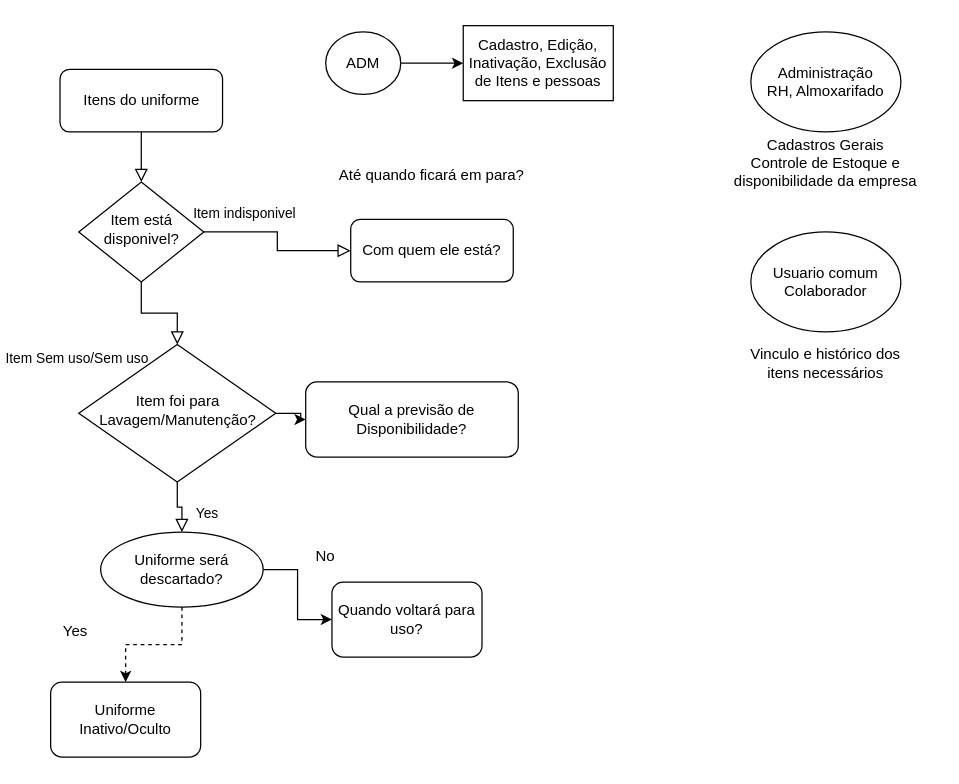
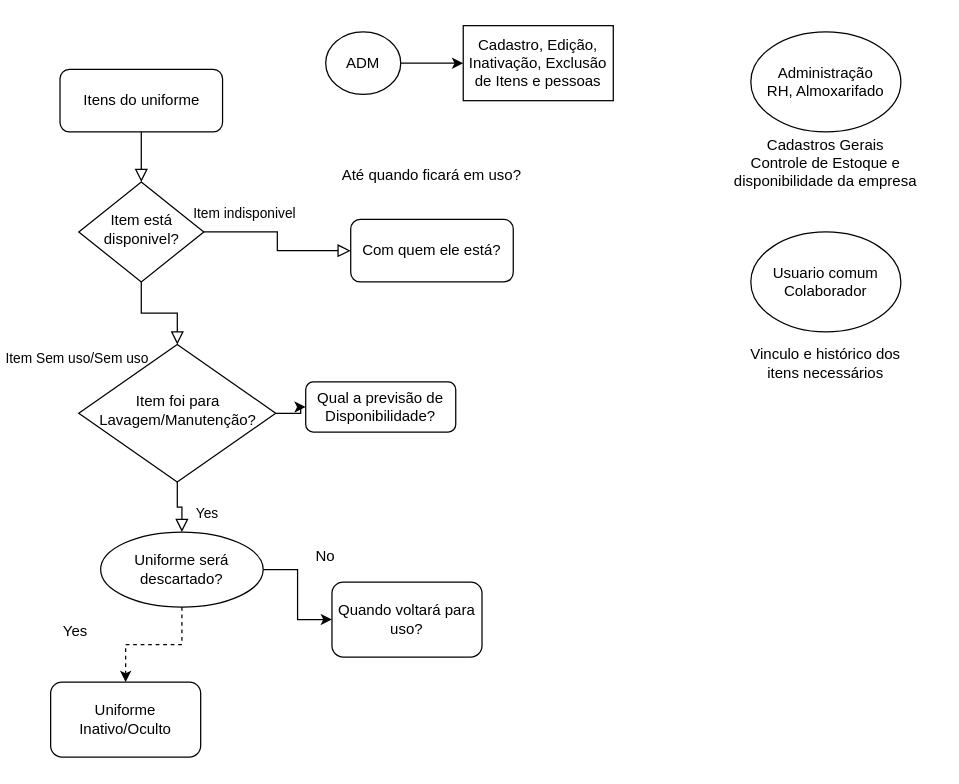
(432, 176) -> (432, 176)
(412, 419) -> (381, 407)
